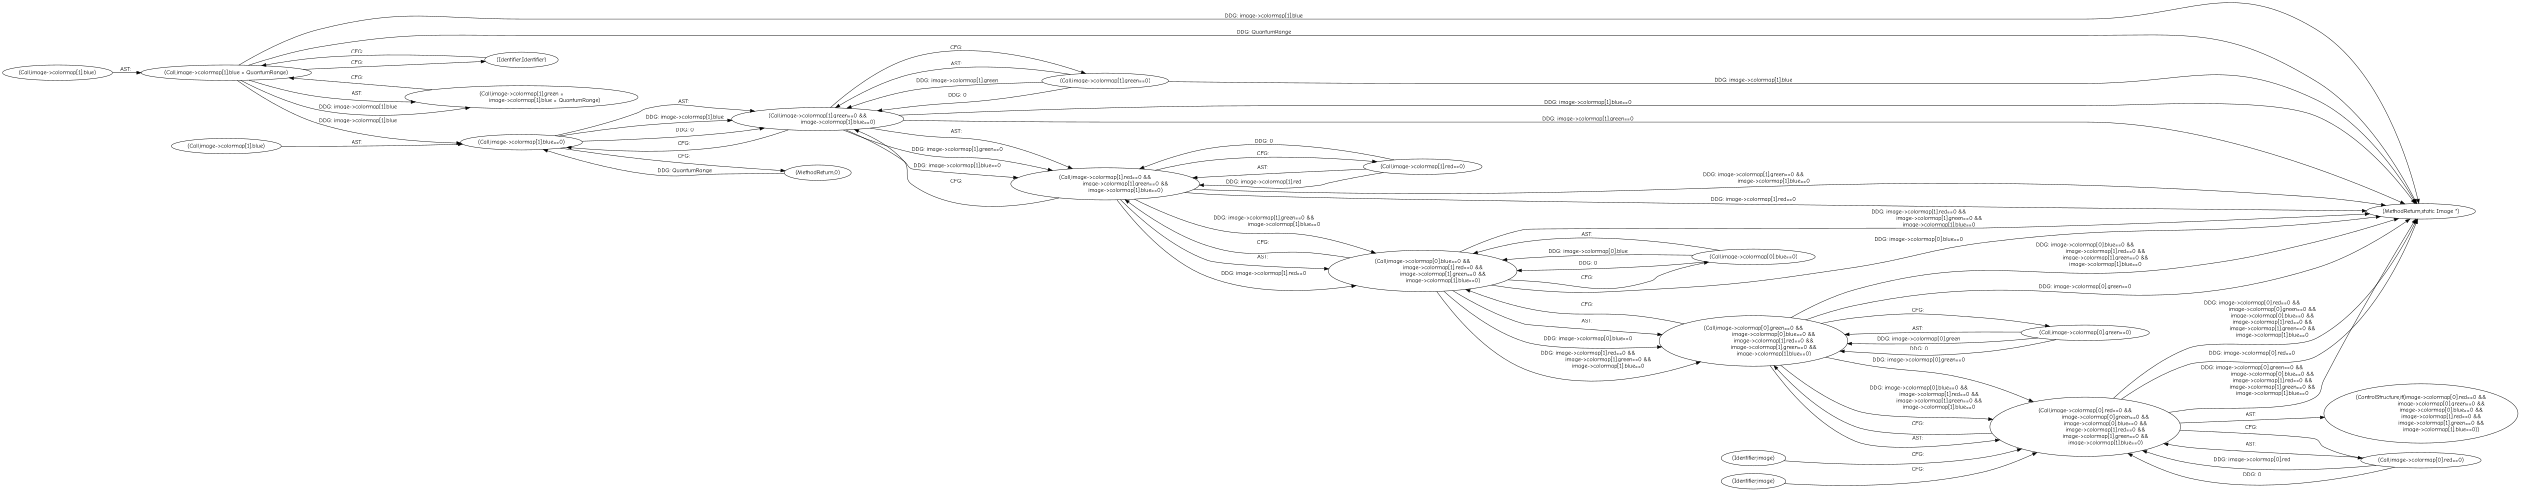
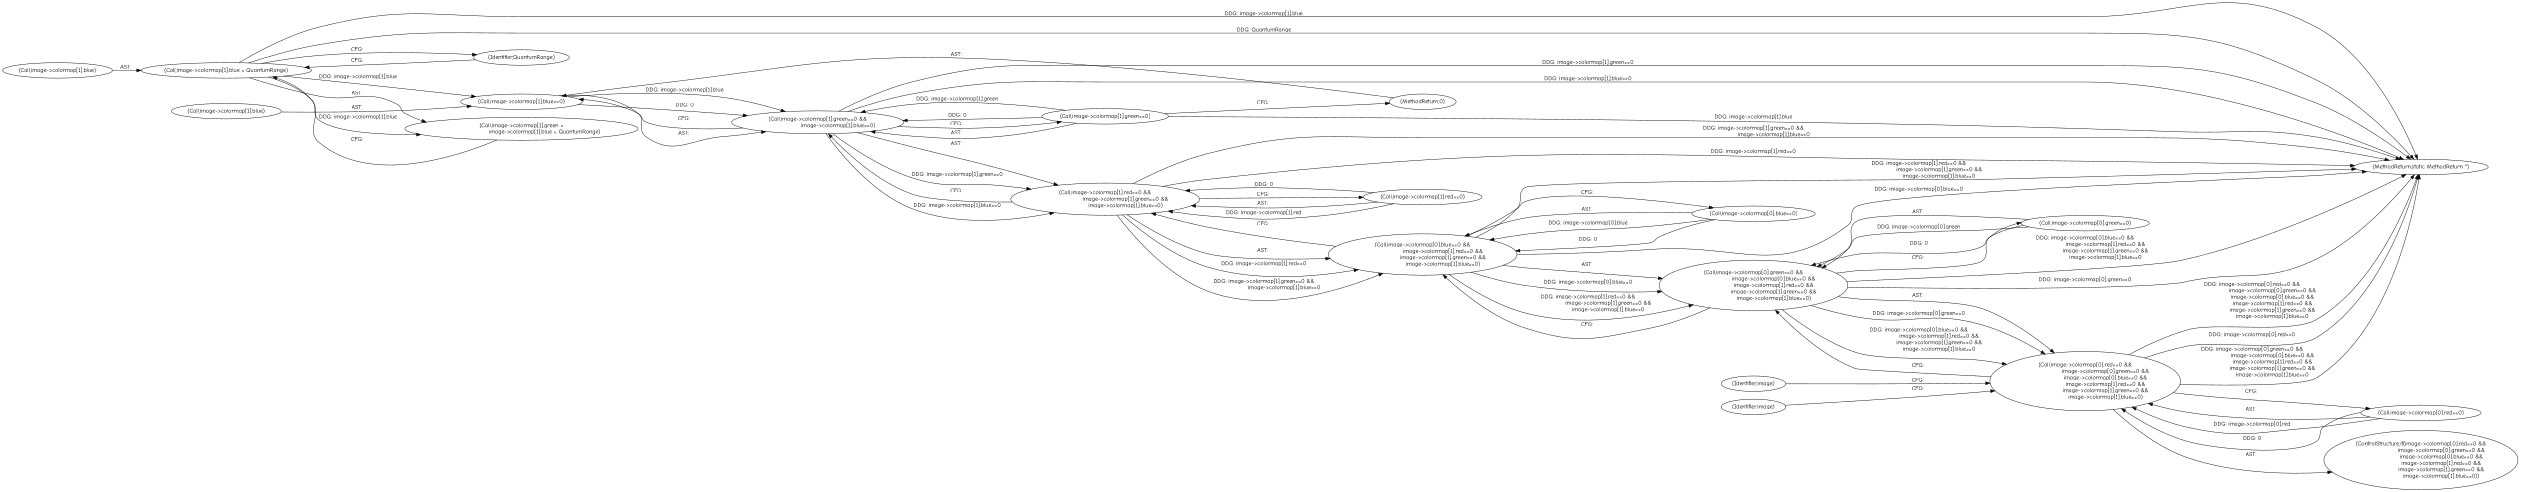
(521, 60) -> (521, 58)
(670, 162) -> (1275, 109)
(685, 171) -> (957, 54)
(2421, 211) -> (2421, 167)
